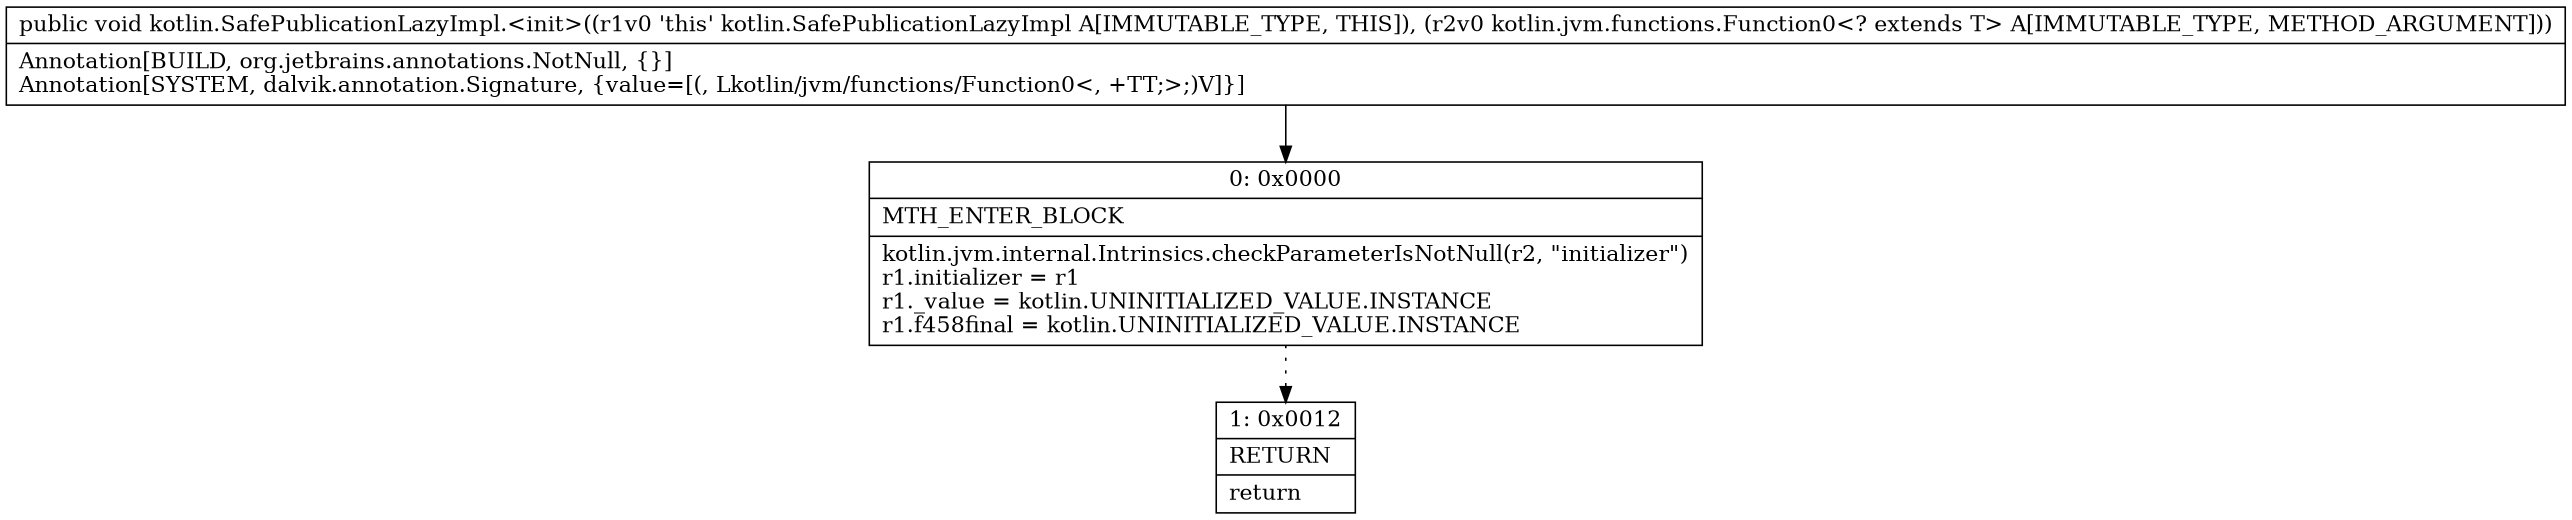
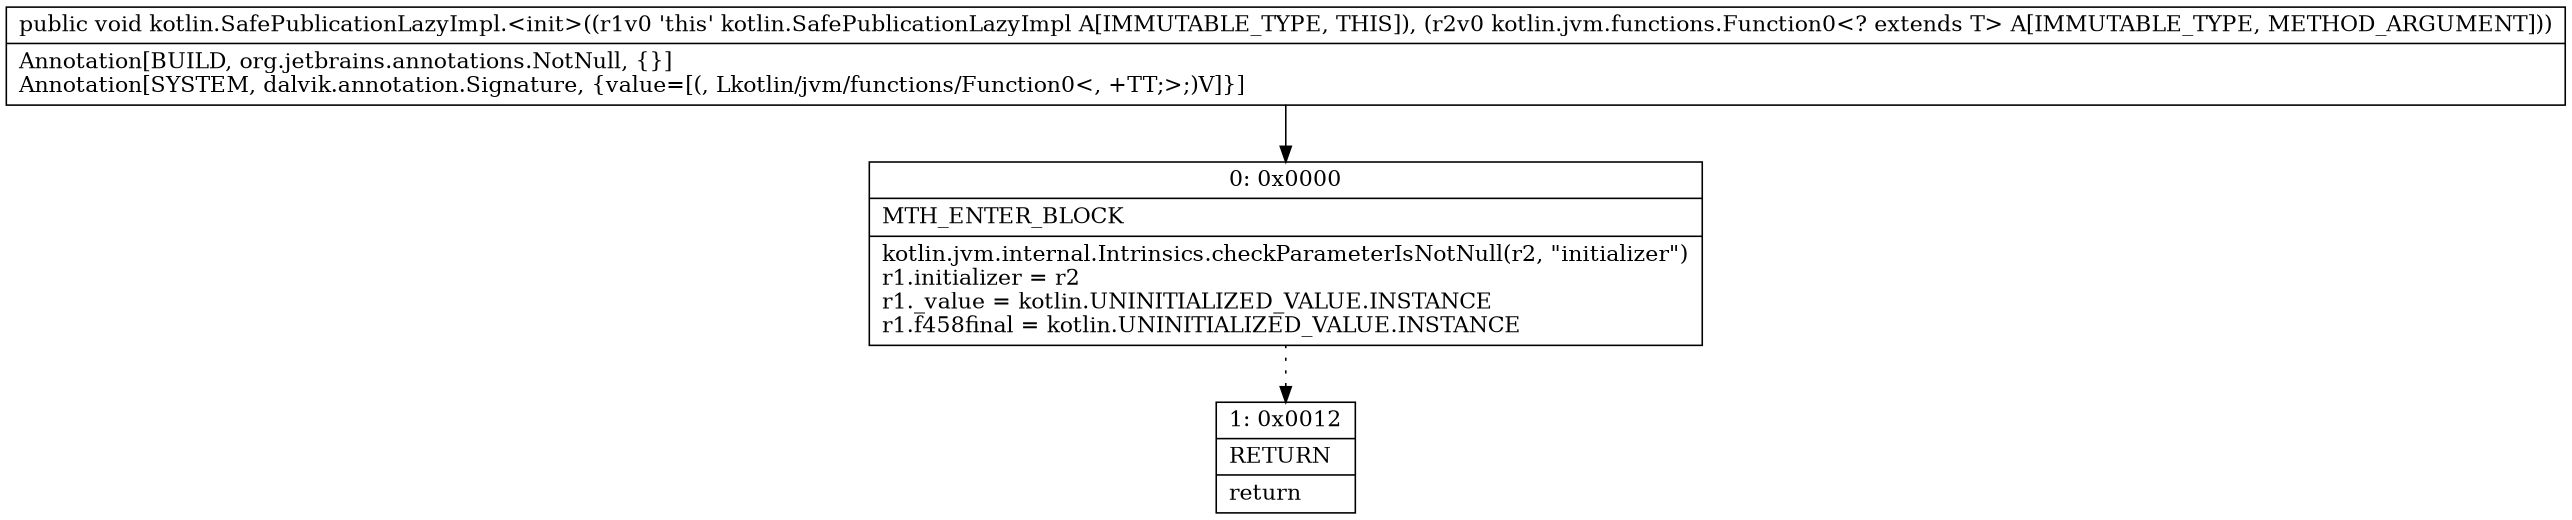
(982, 278) -> (982, 278)
